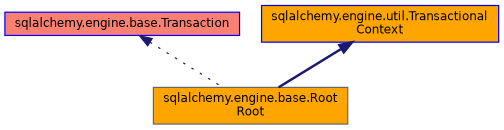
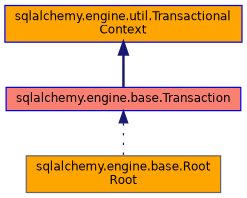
(310, 68) -> (123, 71)
